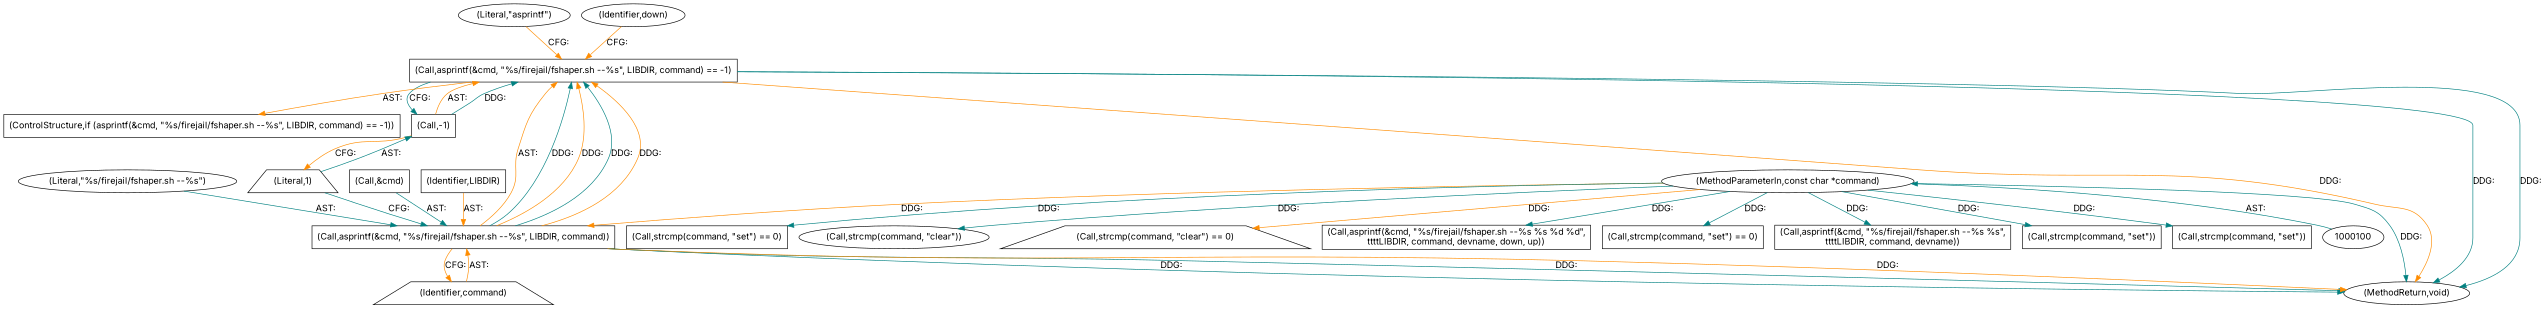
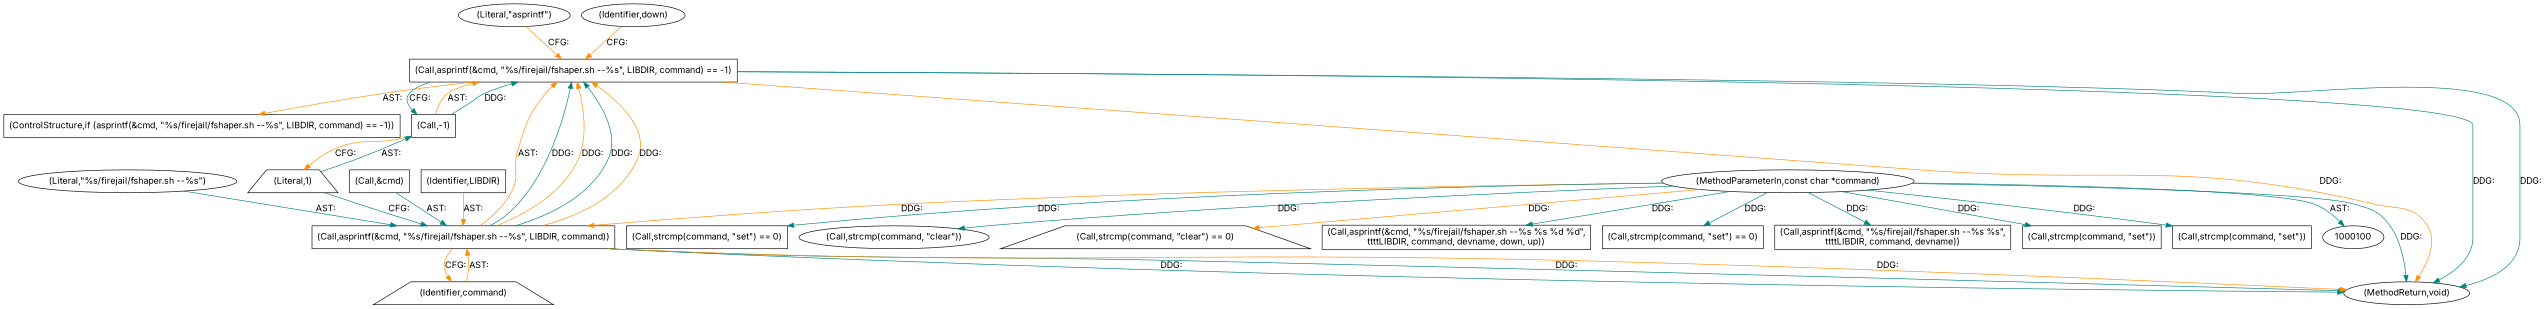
(2126, 198) -> (2129, 188)
